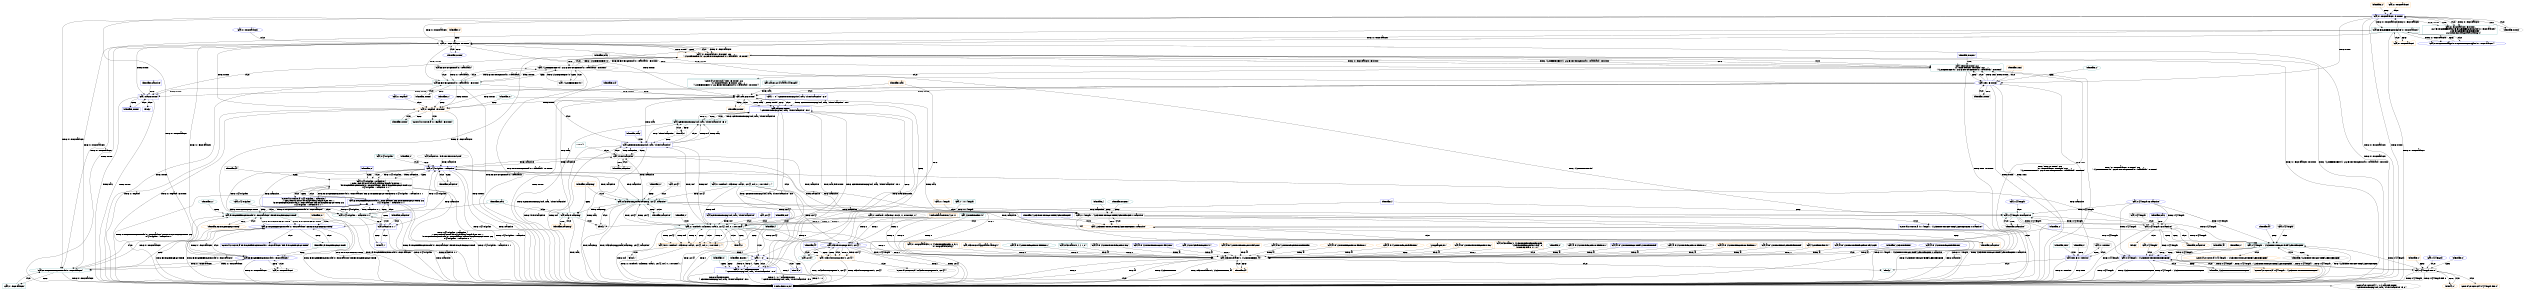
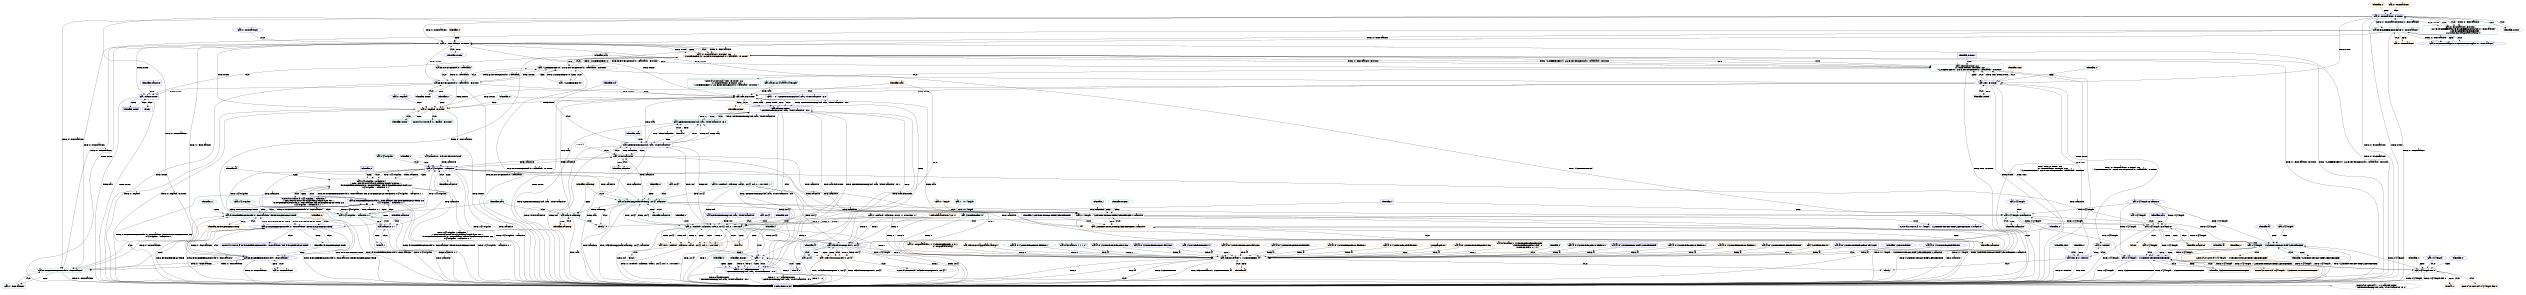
(1067, 87) -> (2105, 160)
